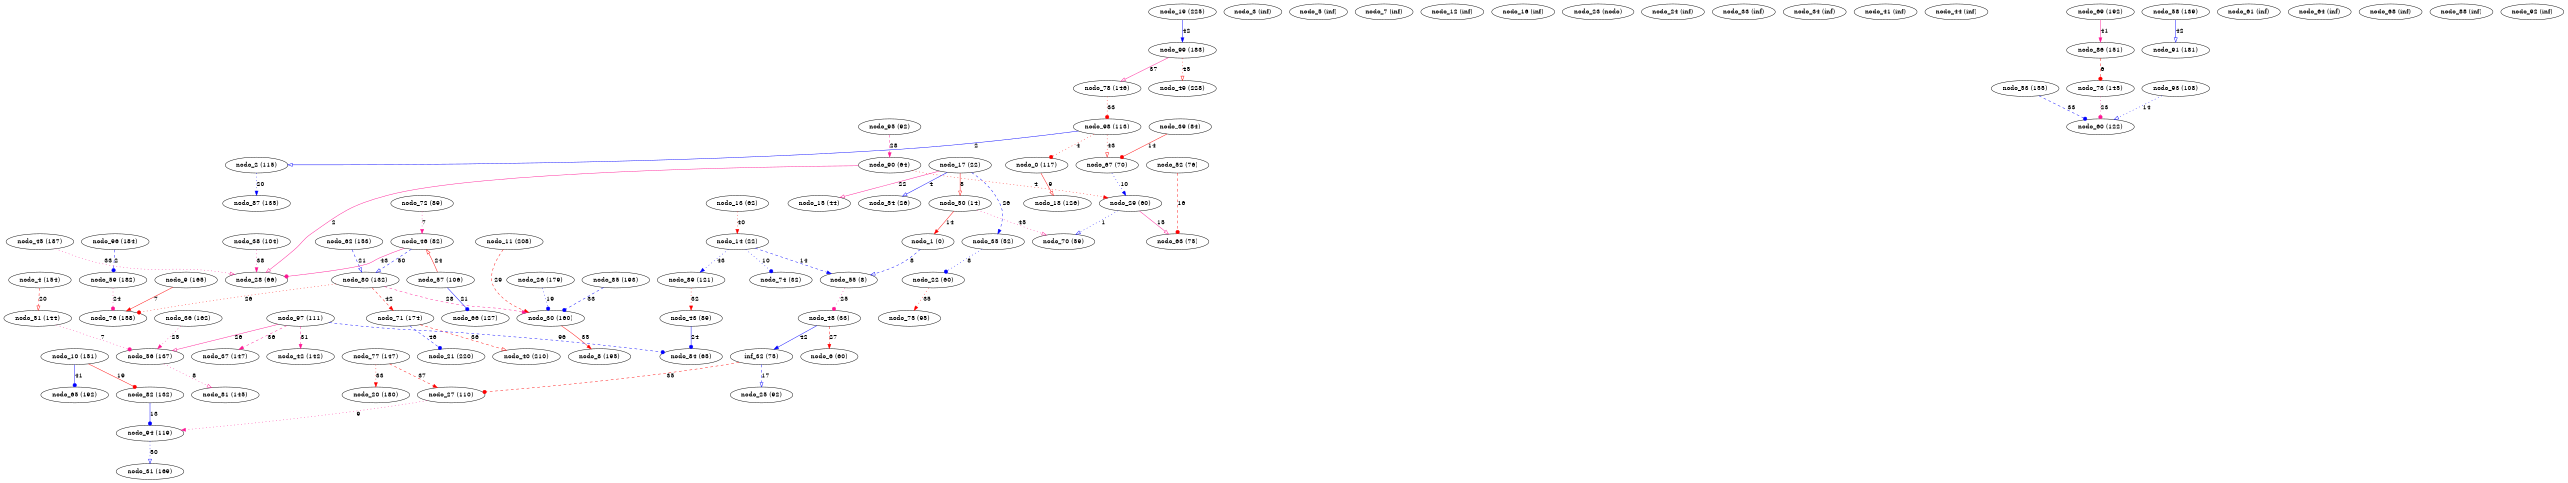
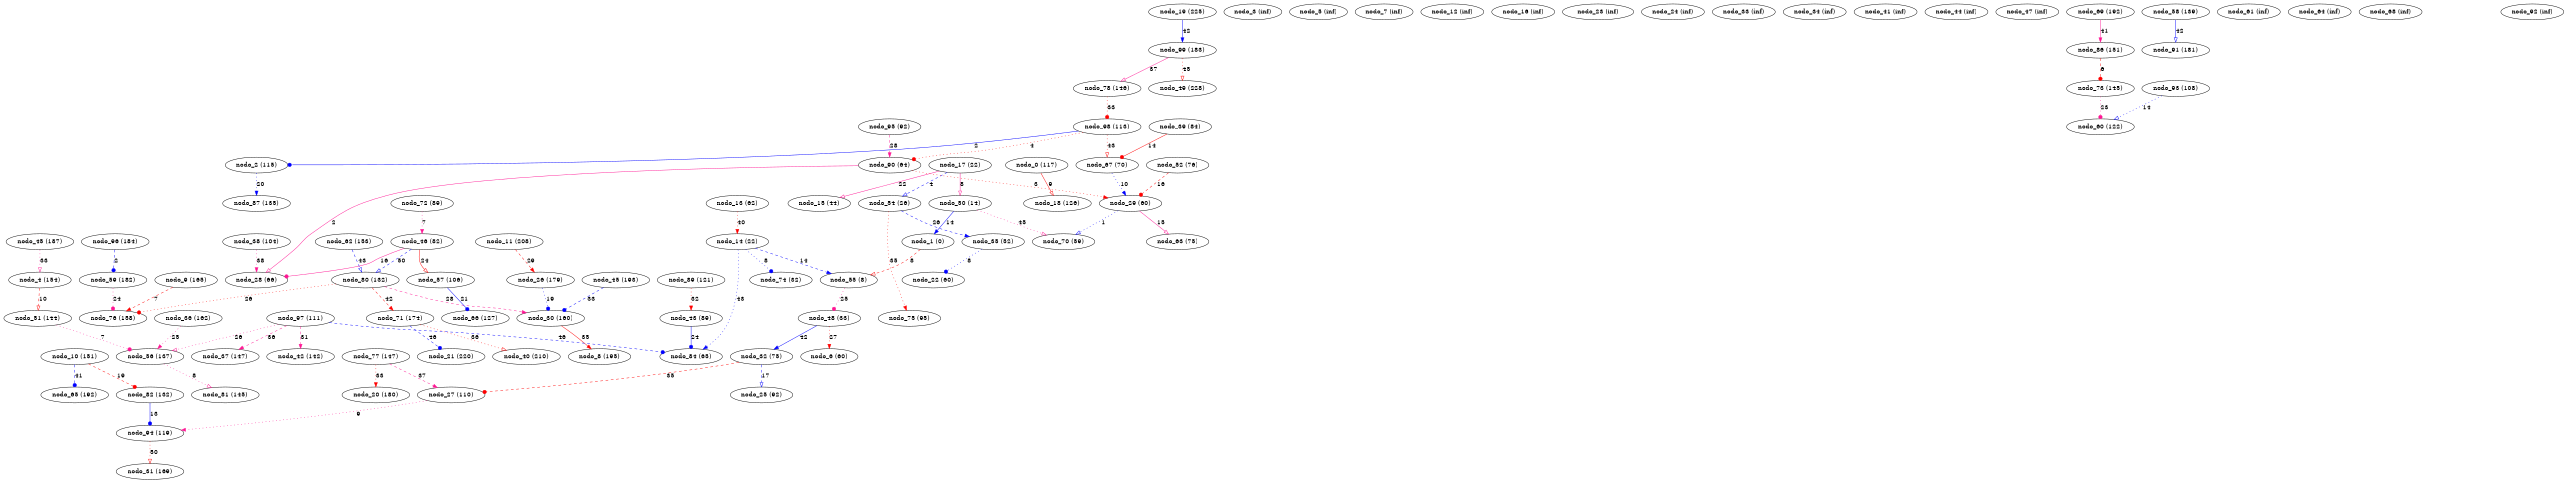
(1598, 12) -> (1598, 12)
none -> (2027, 12)
(2461, 12) -> none
(2025, 88) -> none
(1073, 145) -> (1000, 148)
(686, 159) -> (686, 159)
(960, 182) -> (960, 182)
(927, 183) -> (927, 183)
(1036, 184) -> (1036, 184)
(996, 197) -> (932, 226)
(1178, 202) -> (1155, 183)
(946, 221) -> (946, 221)
(716, 259) -> (735, 303)
(362, 261) -> (362, 261)
(384, 261) -> (384, 261)
(766, 261) -> (766, 261)
(433, 263) -> (420, 260)
(899, 264) -> (899, 264)
(141, 269) -> (40, 259)
(616, 280) -> (616, 280)
(494, 287) -> (523, 259)
(923, 297) -> (889, 260)
(152, 298) -> (152, 298)
(43, 299) -> (43, 299)
(829, 335) -> (829, 335)
(227, 337) -> (227, 337)
(461, 337) -> (461, 337)
(562, 337) -> (562, 337)
(762, 357) -> (762, 357)
(75, 374) -> (75, 374)
(111, 375) -> (111, 375)
(412, 375) -> (412, 375)
(150, 450) -> (150, 450)
